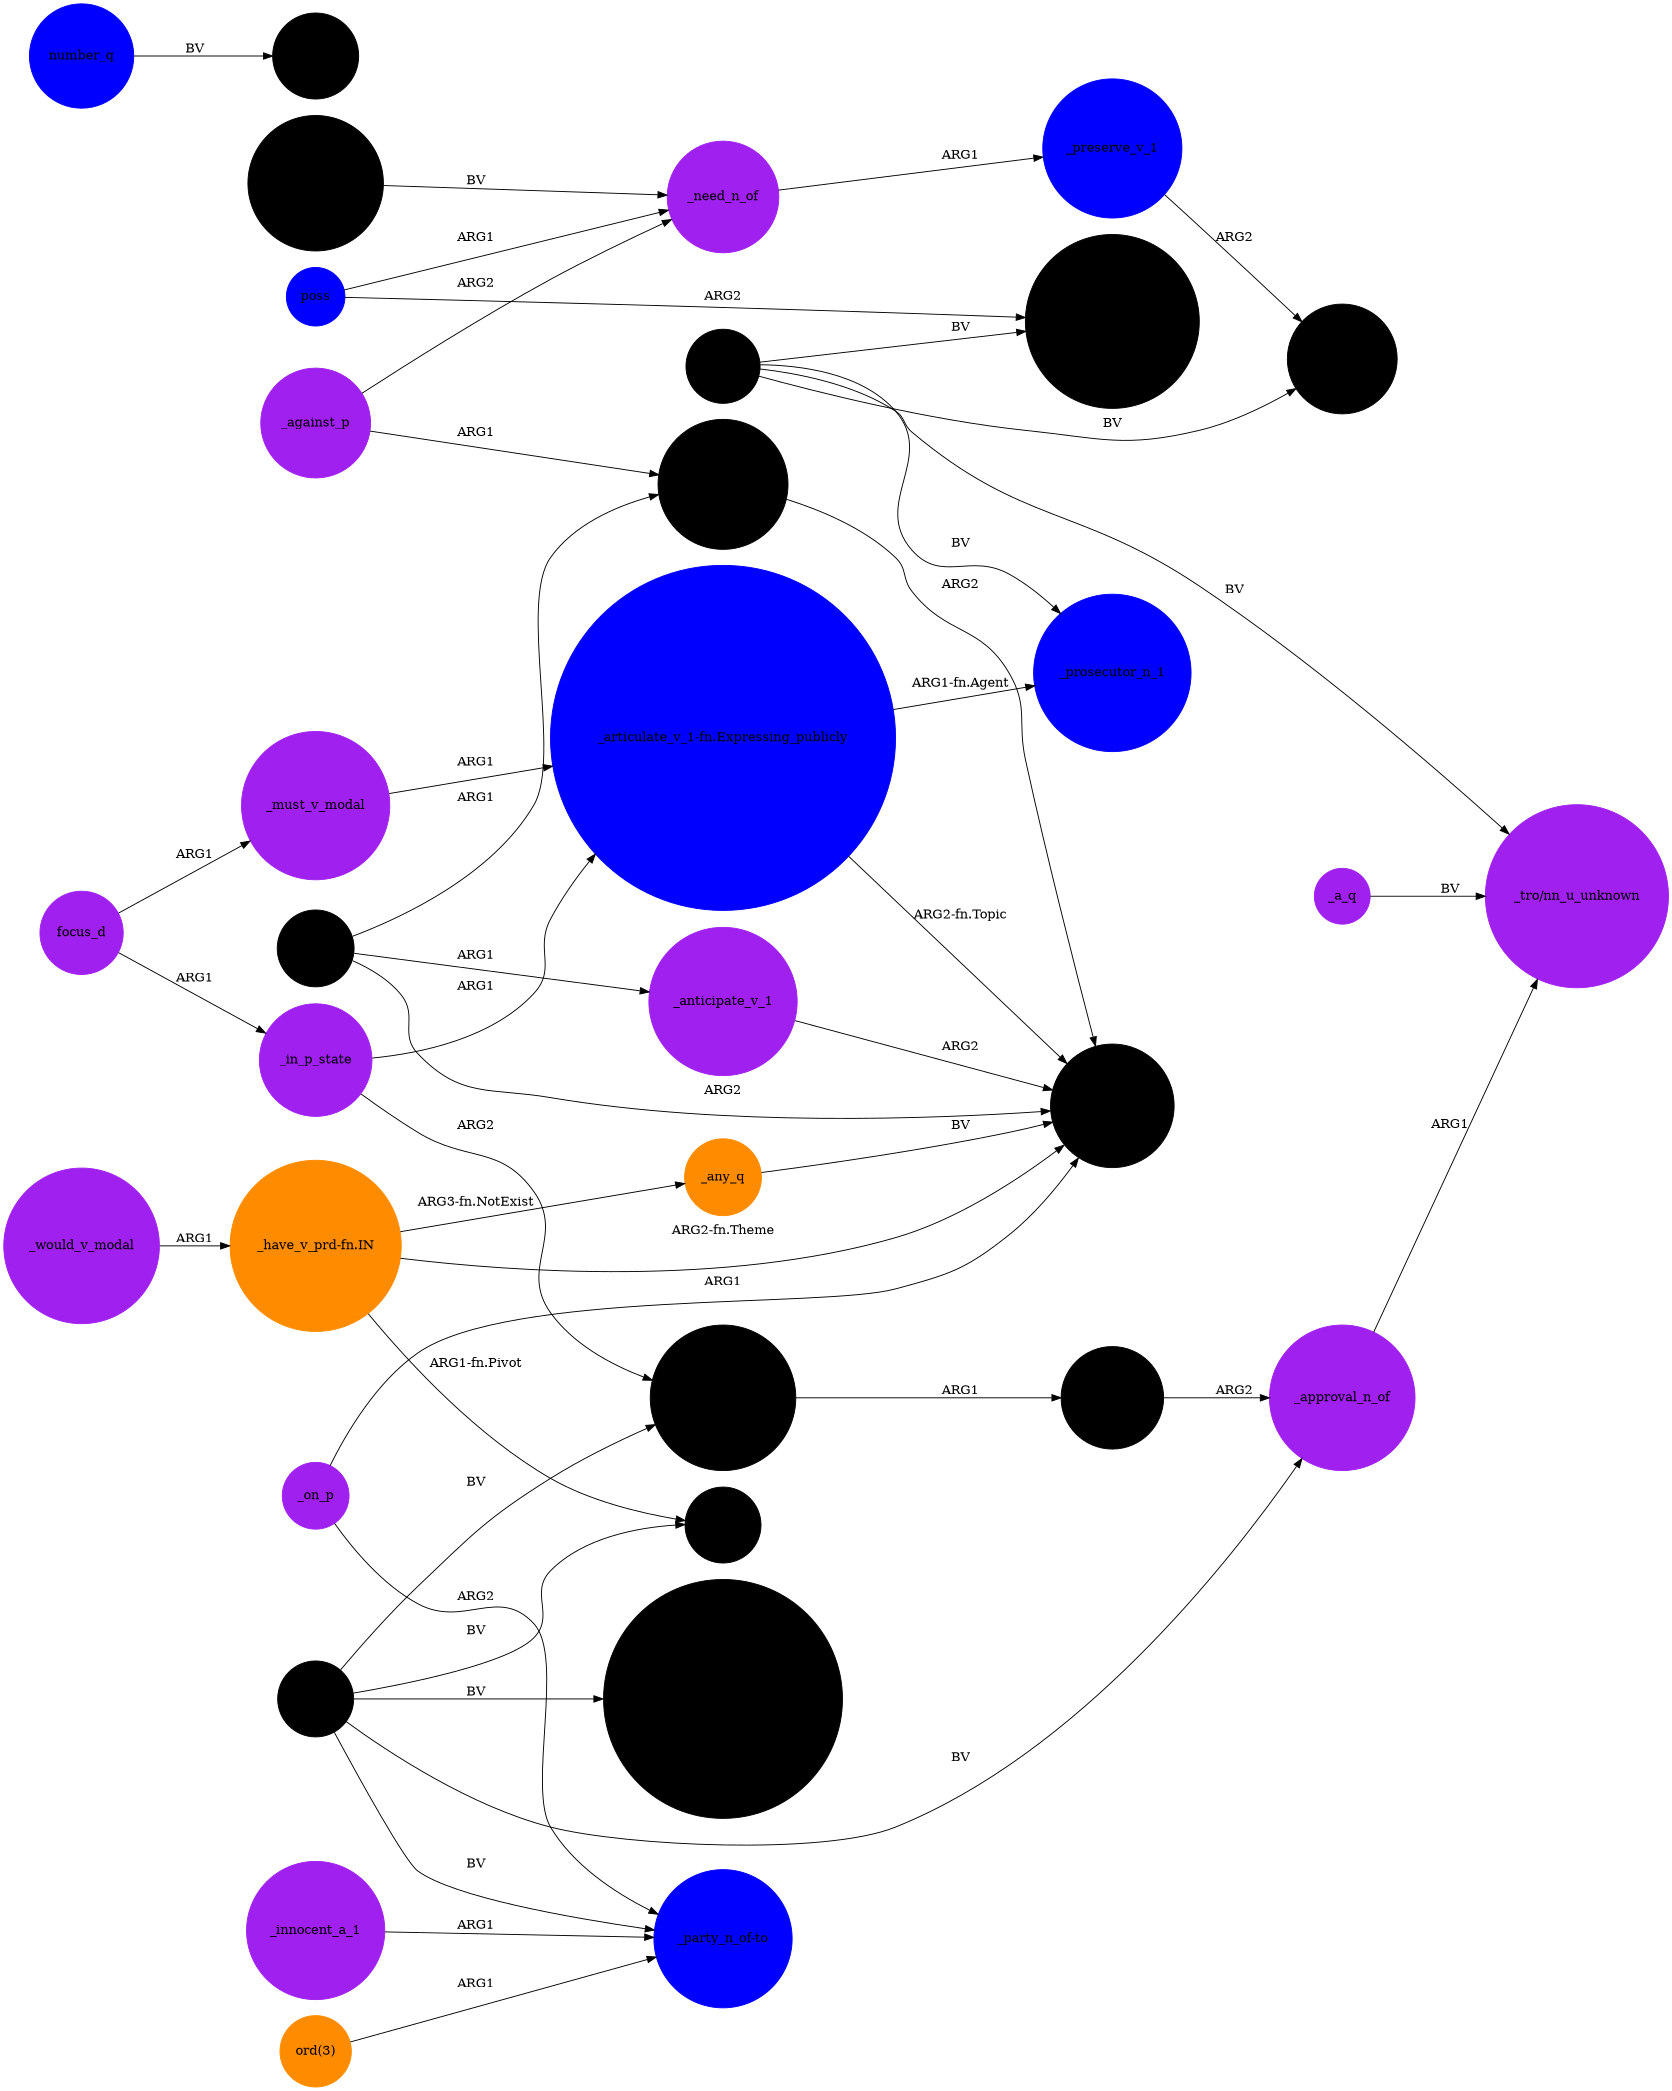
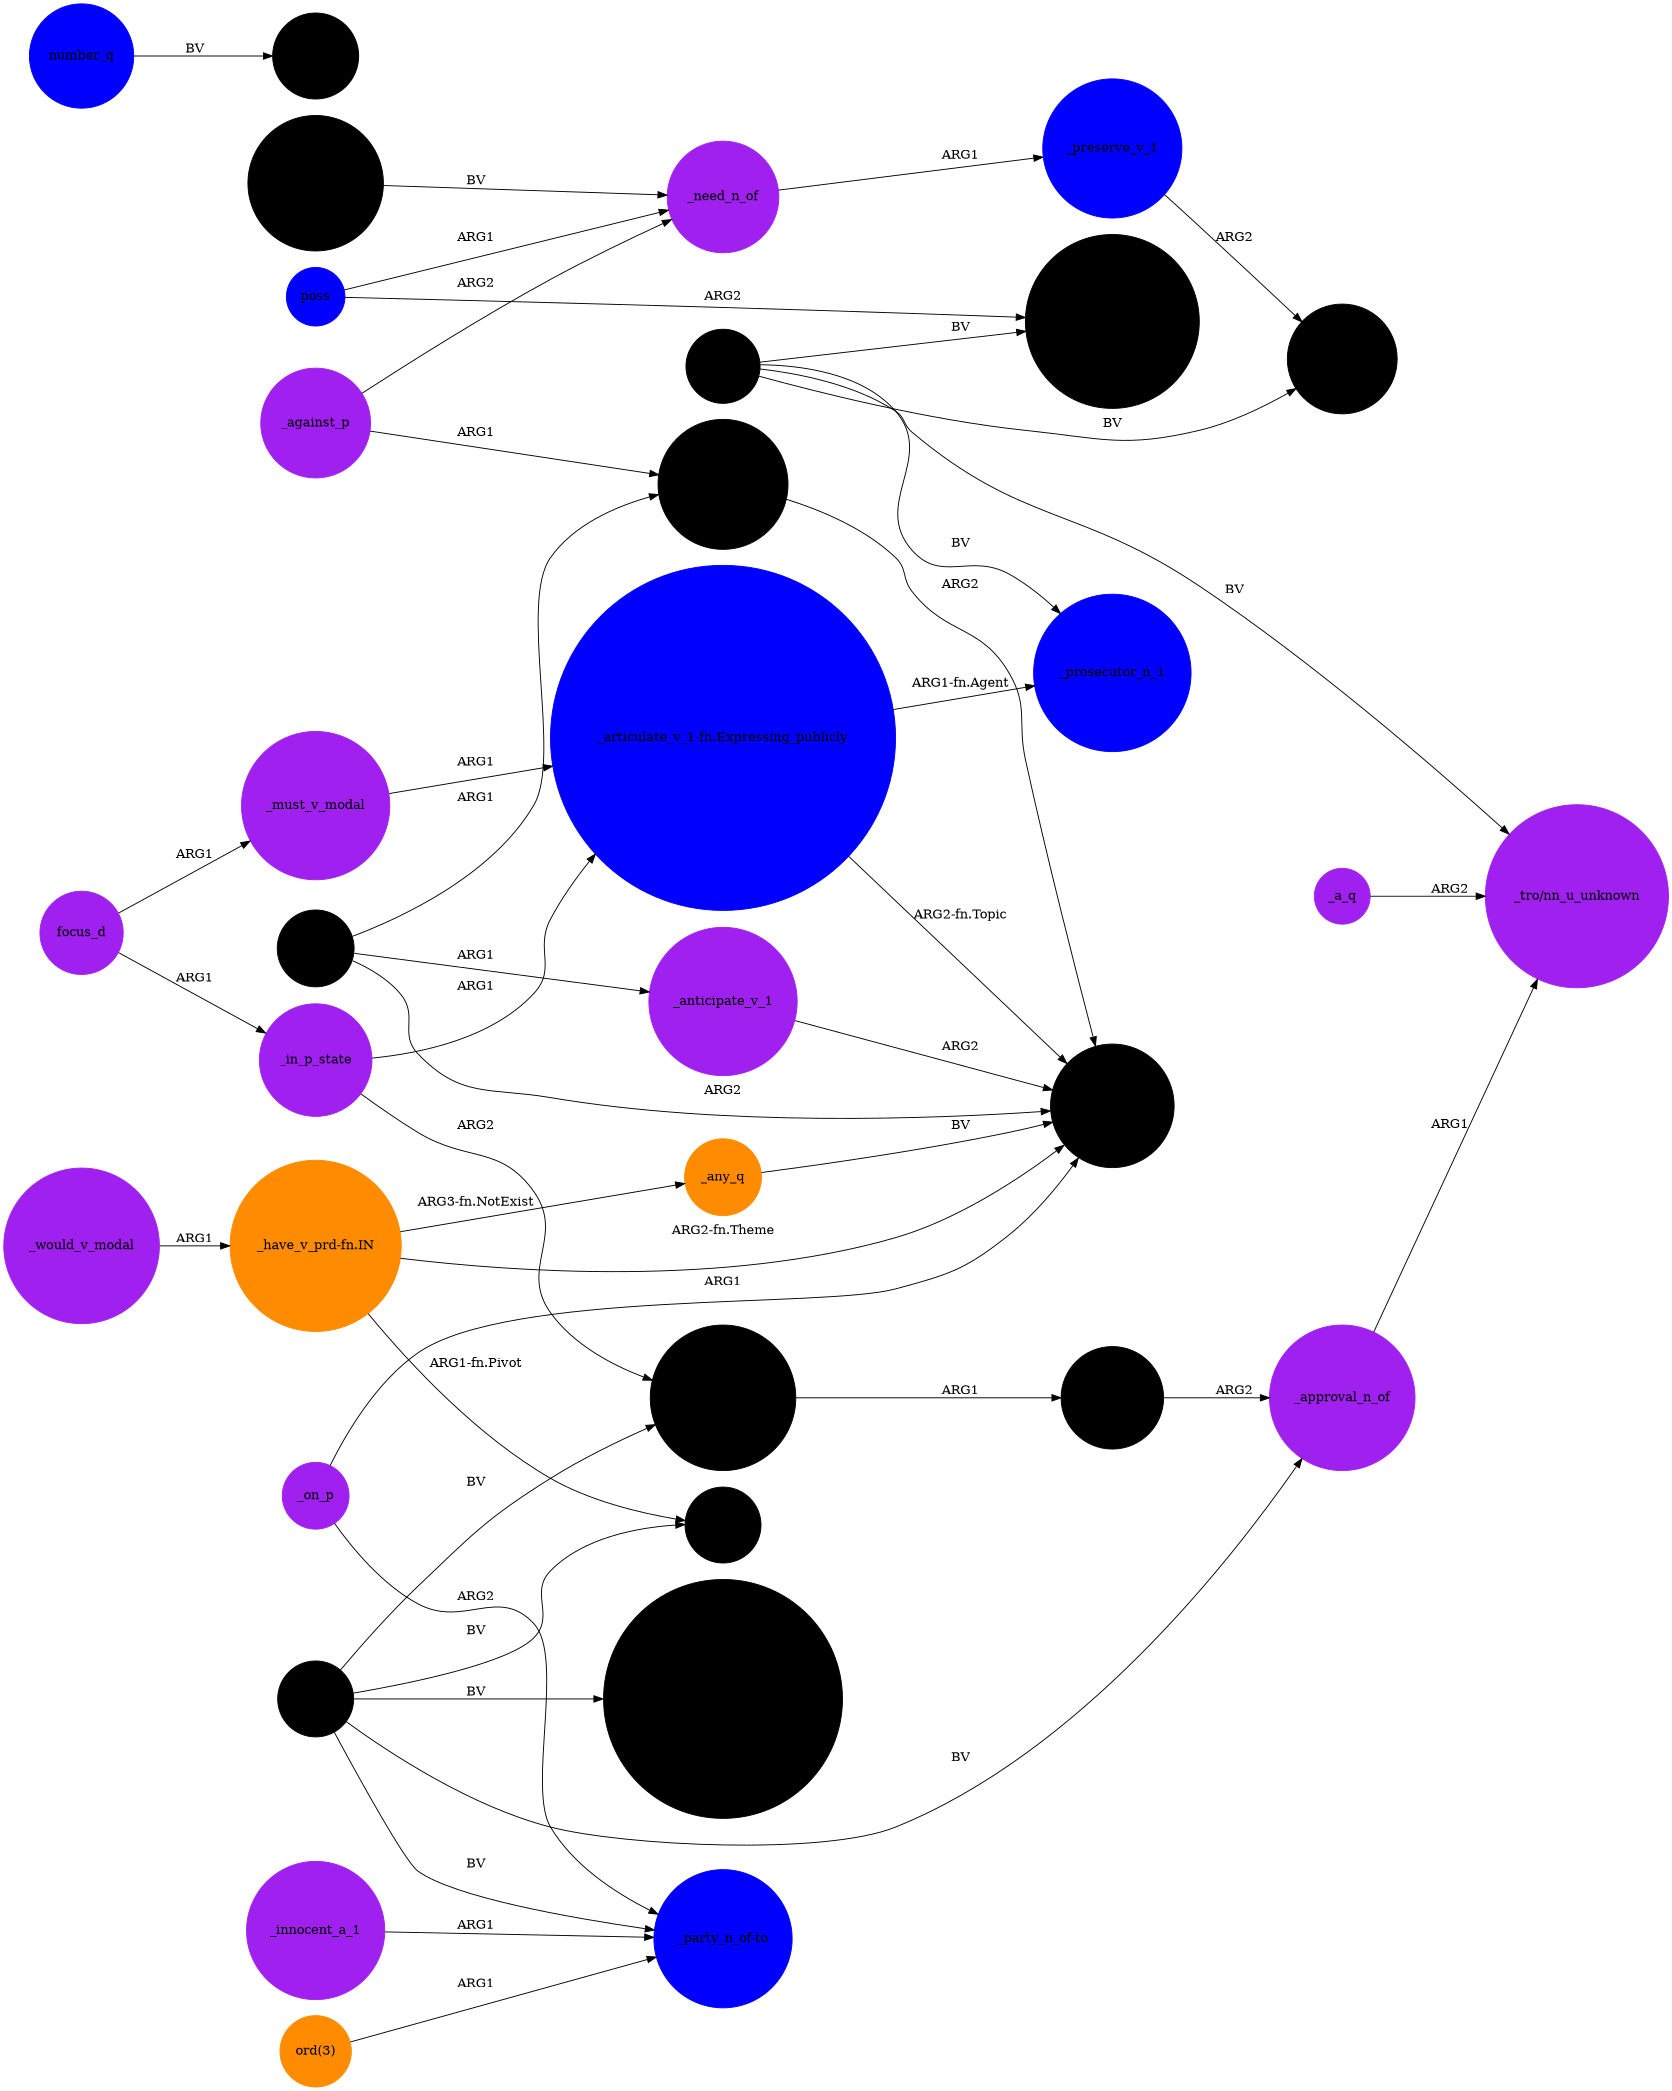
(1450, 889) -> (1450, 889)
